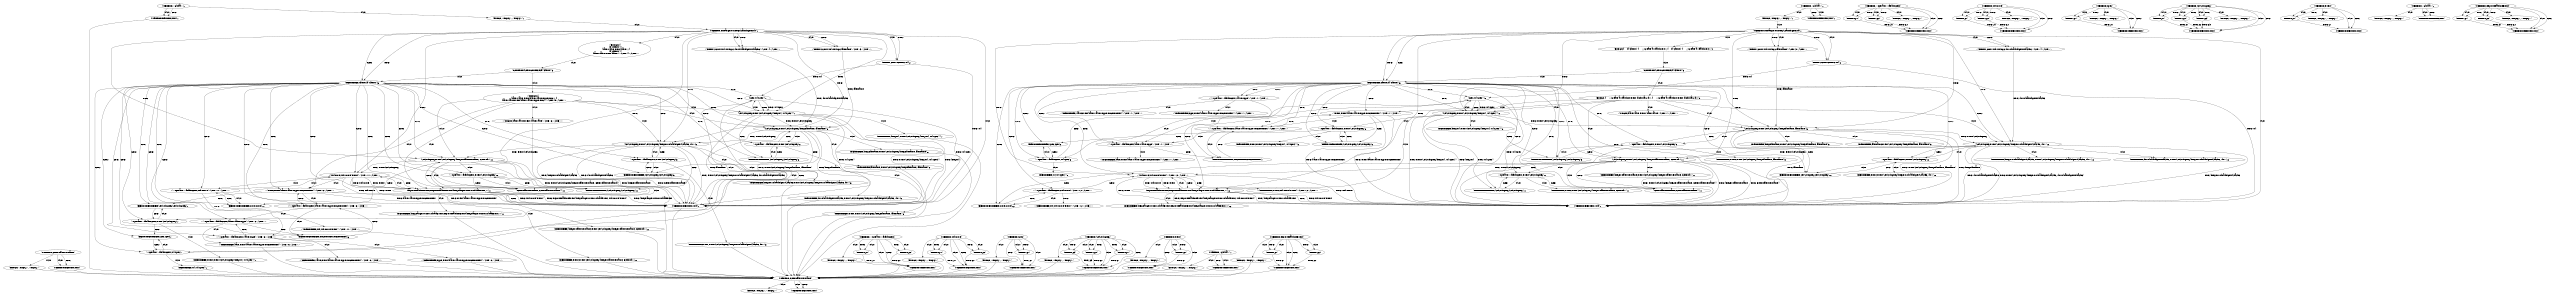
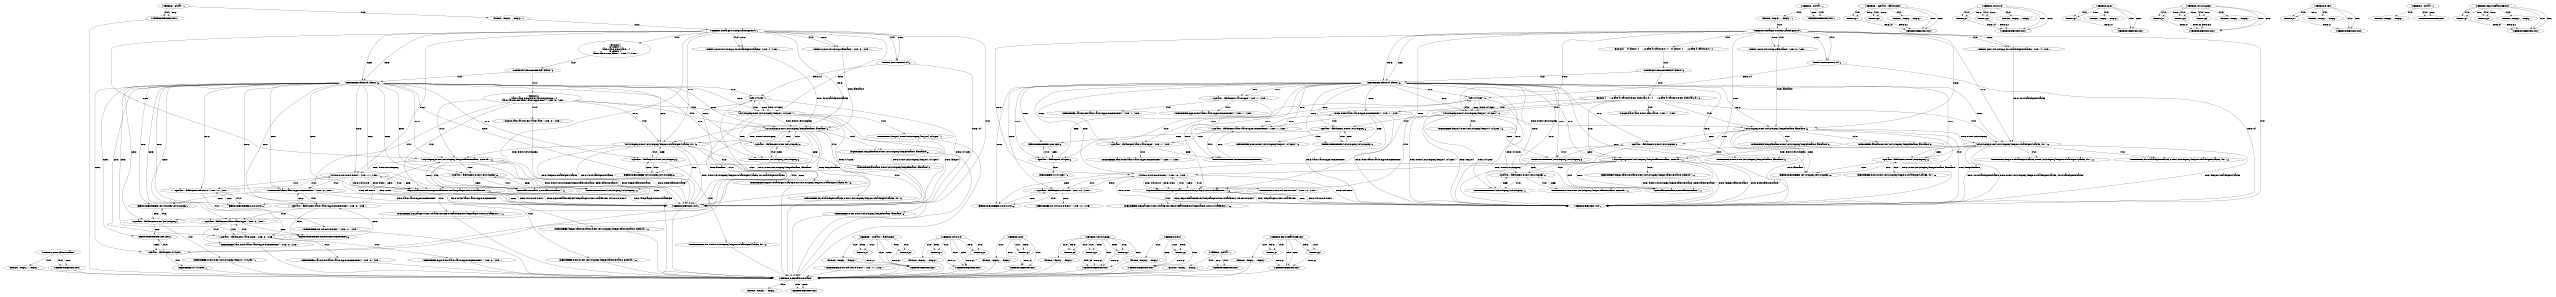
(1214, 121) -> (1214, 121)
none -> (1100, 179)
(1112, 183) -> (1112, 183)
(1200, 183) -> (1200, 183)
(217, 206) -> (217, 206)
none -> (231, 229)
(245, 229) -> (245, 229)
none -> (854, 268)
